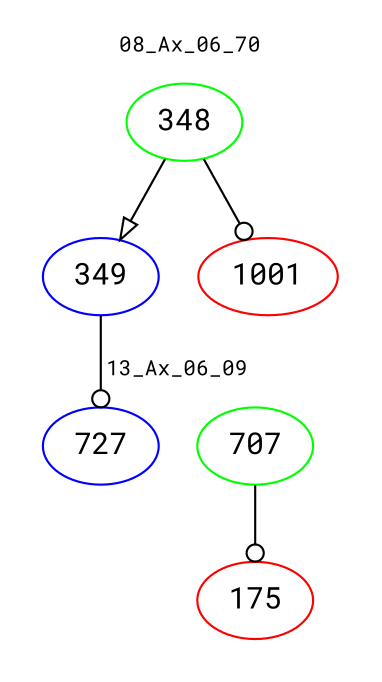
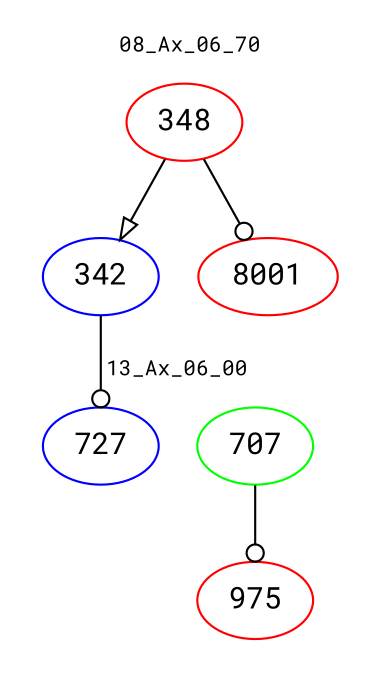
(184, 122) -> (184, 122)
(101, 277) -> (101, 277)
(268, 277) -> (268, 277)
(178, 370) -> (178, 370)
(255, 600) -> (255, 600)
